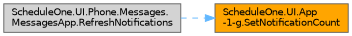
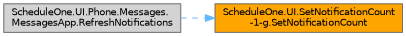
(282, 18) -> (309, 18)
